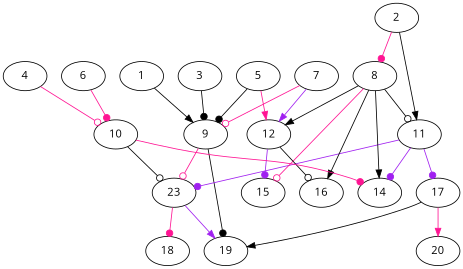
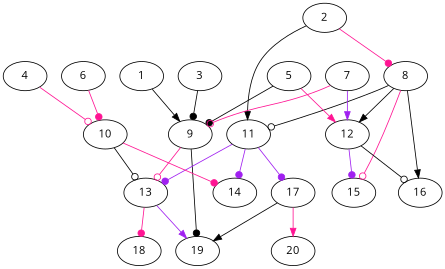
(377, 130) -> none
(174, 193) -> (146, 193)
